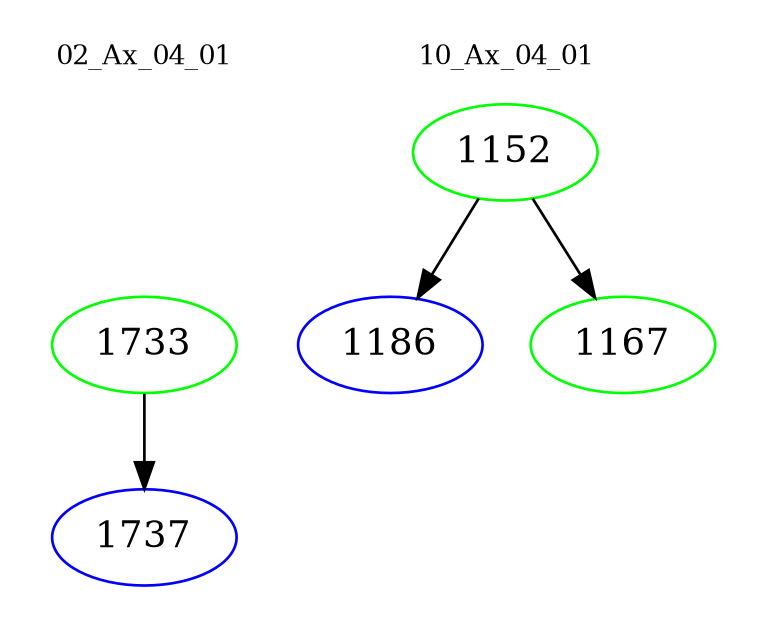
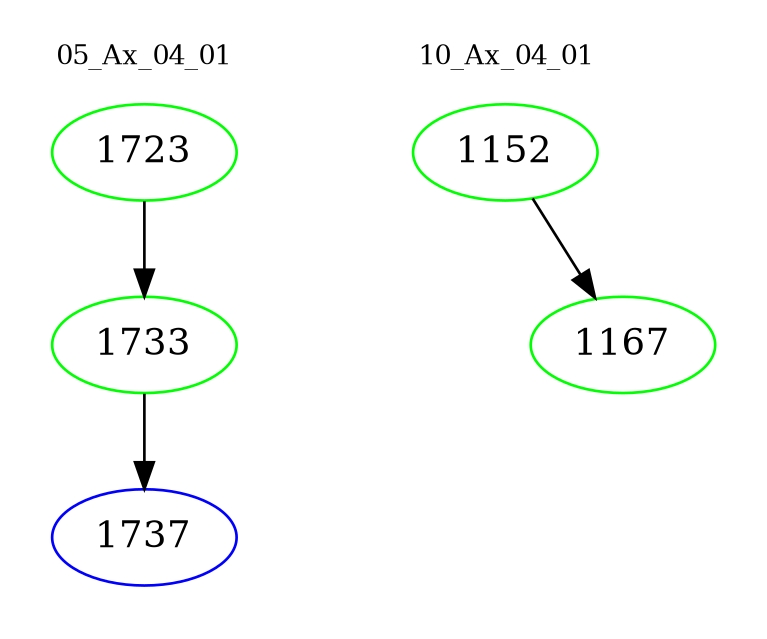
(144, 57) -> (144, 57)
none -> (144, 152)
(390, 345) -> none
